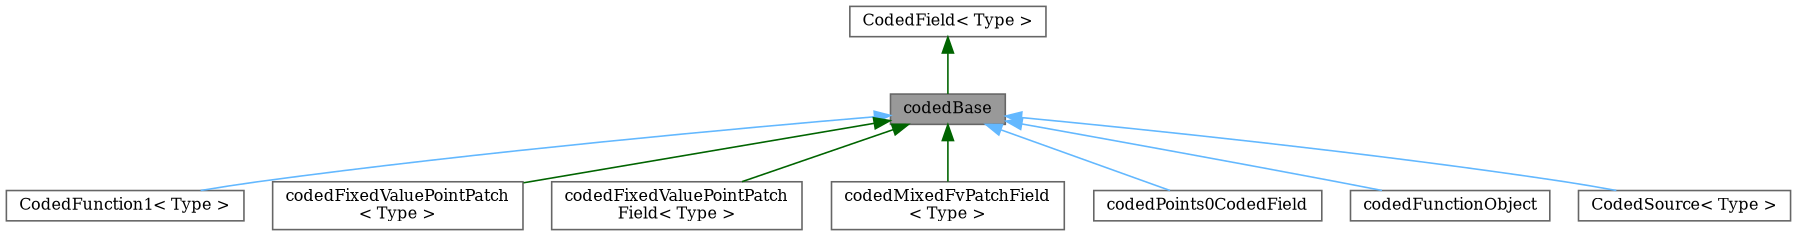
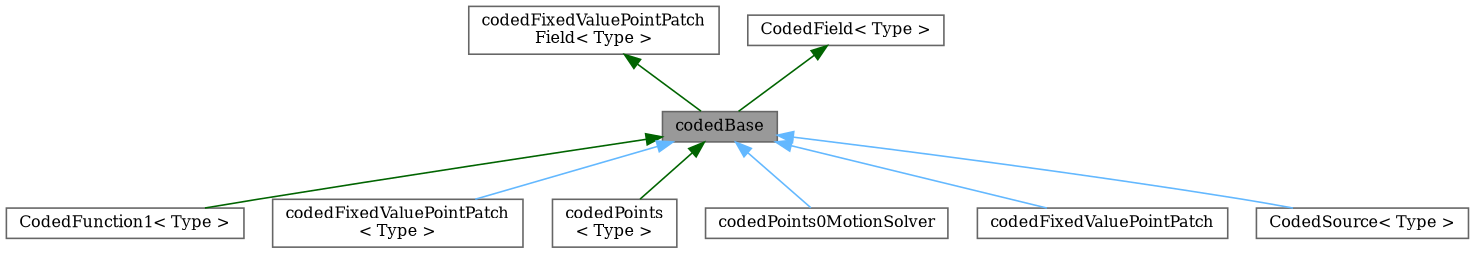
(537, 149) -> (425, 173)
(699, 153) -> (566, 173)
(818, 156) -> (669, 88)
(948, 206) -> (615, 223)
(1208, 206) -> (827, 223)
(1450, 206) -> (1103, 223)
